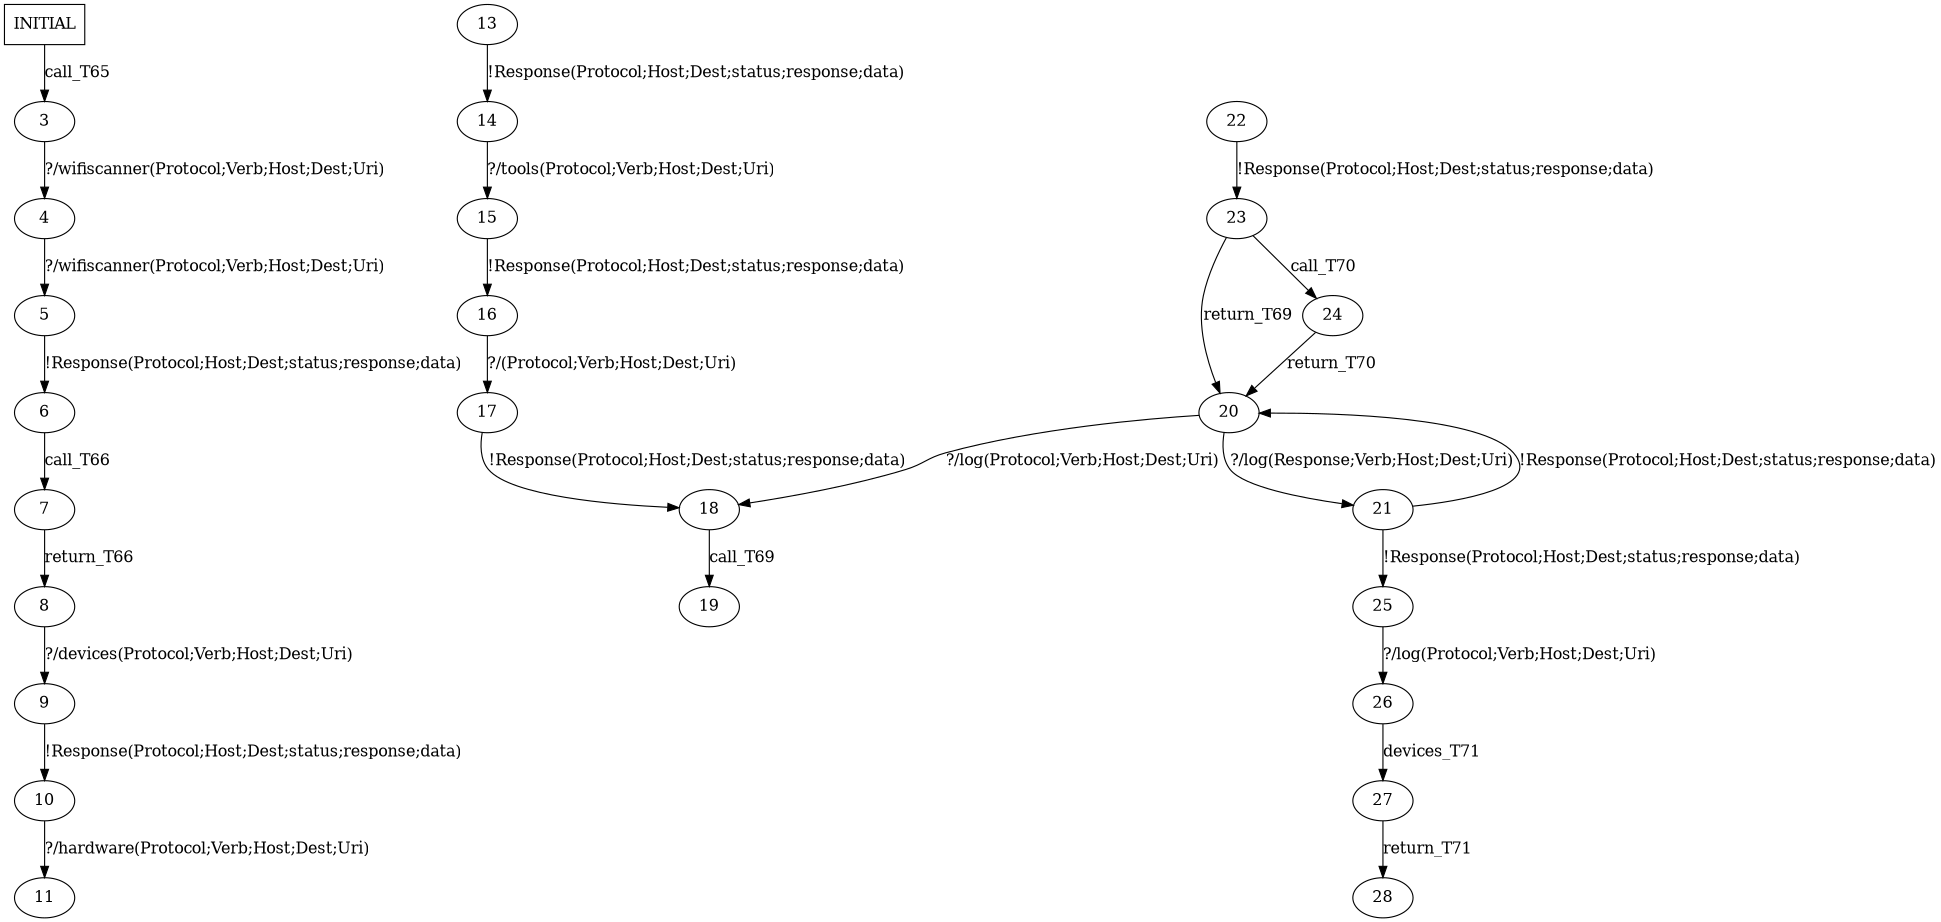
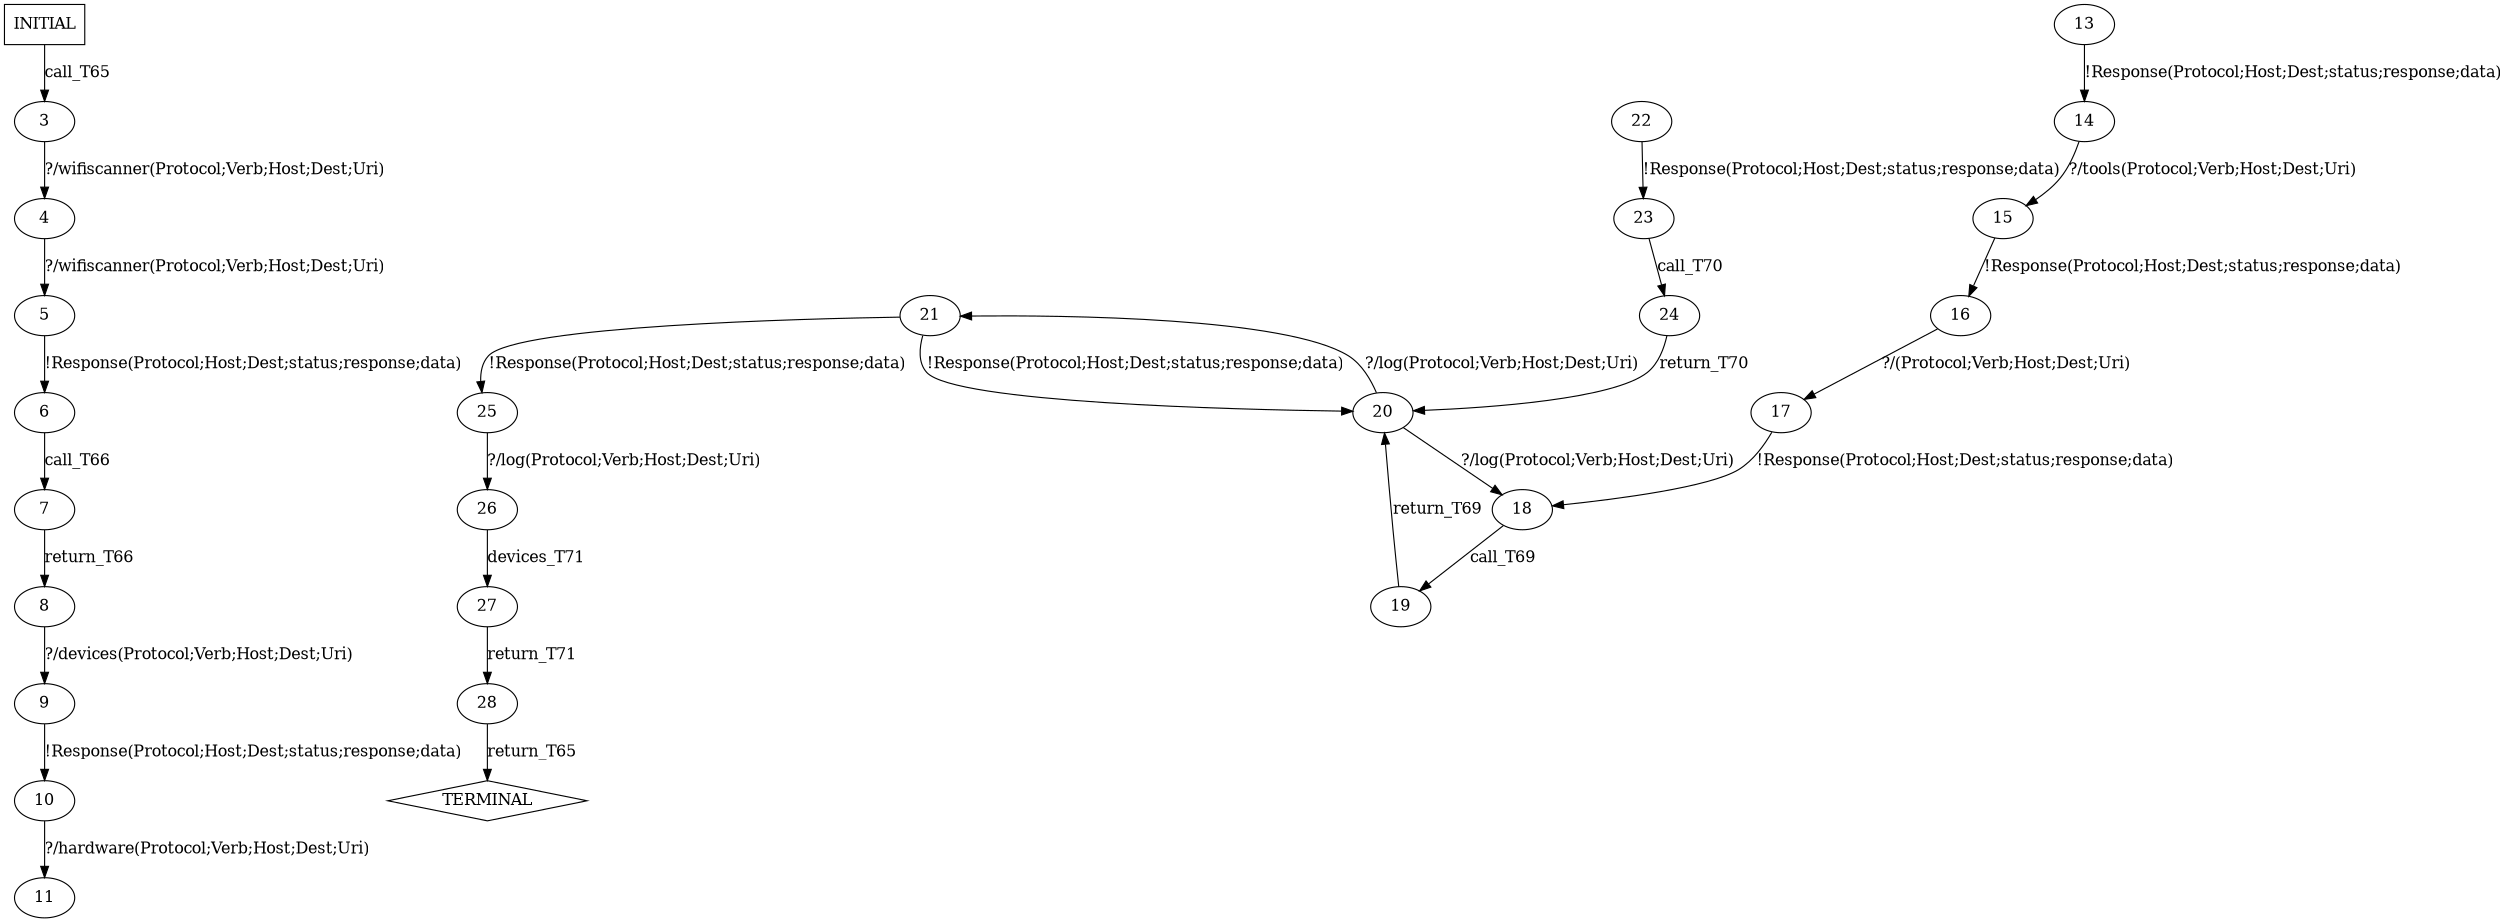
(1202, 309) -> (1392, 516)
(1372, 461) -> (1502, 364)
none -> (487, 801)
